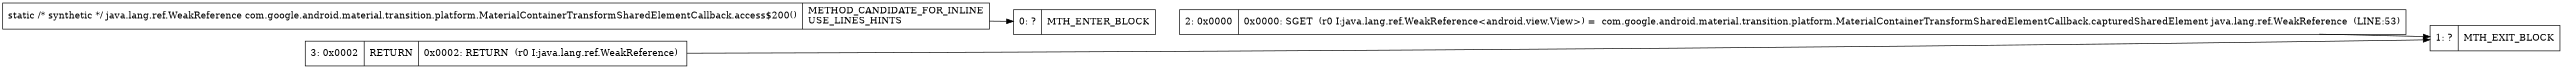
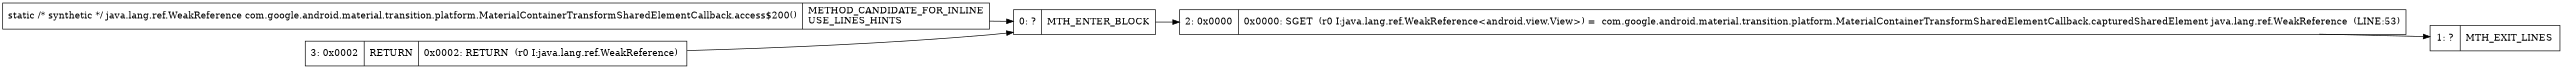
none -> (1164, 22)
(2509, 38) -> (2509, 38)
(1555, 49) -> (847, 44)
